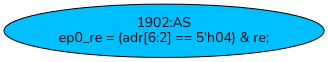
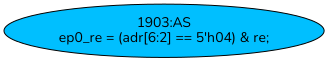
(164, 31) -> (164, 31)
